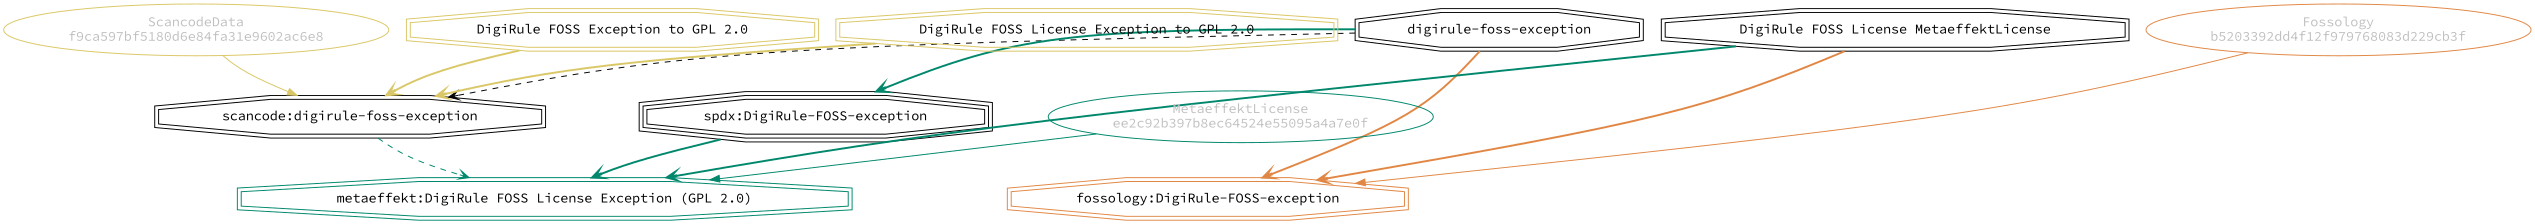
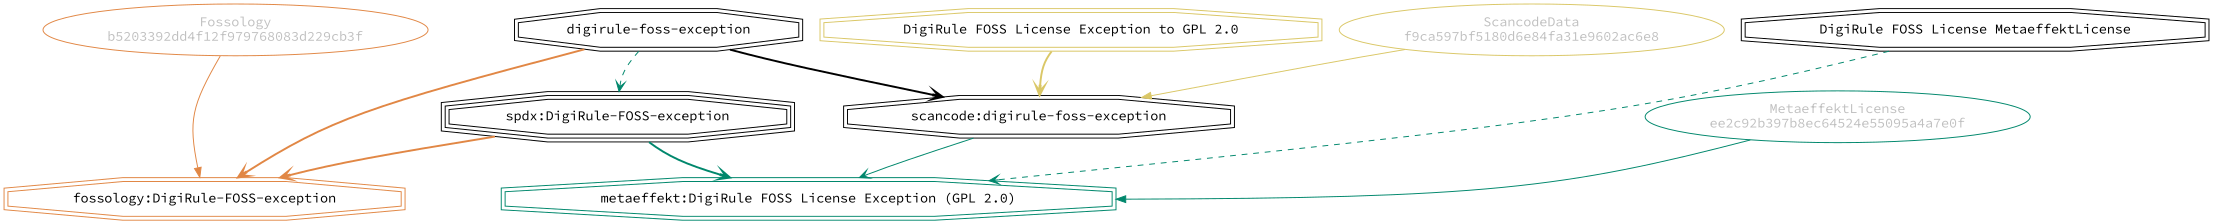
(612, 30) -> none
(1164, 32) -> (628, 65)
(905, 46) -> (831, 74)
(1205, 103) -> (1446, 132)
(1590, 130) -> (392, 154)
(417, 160) -> (921, 156)
